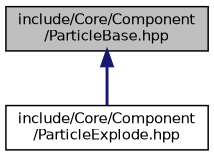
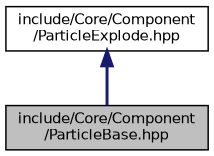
(107, 86) -> (107, 86)
